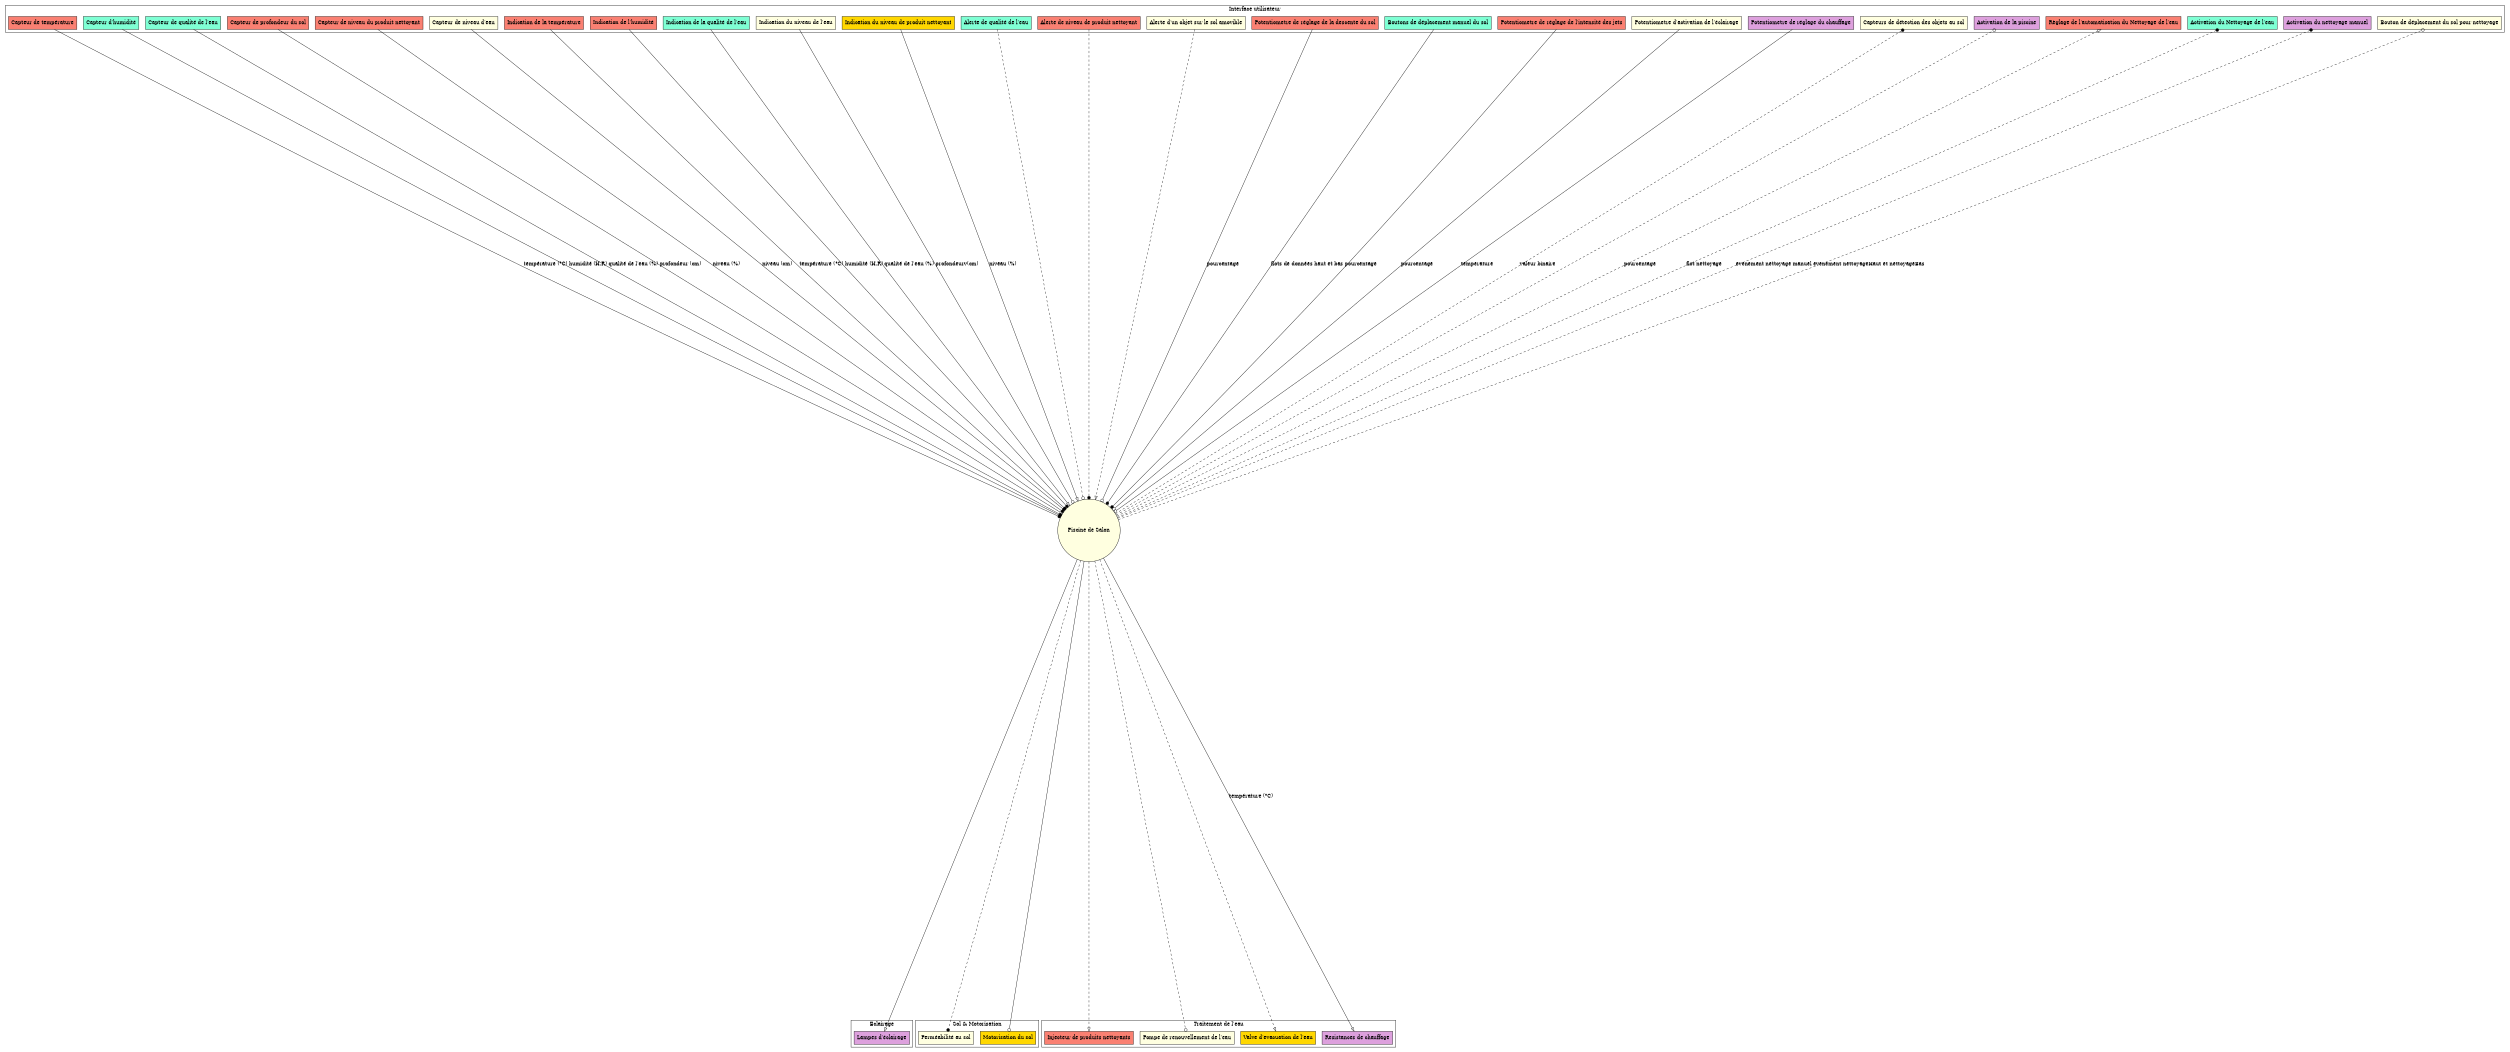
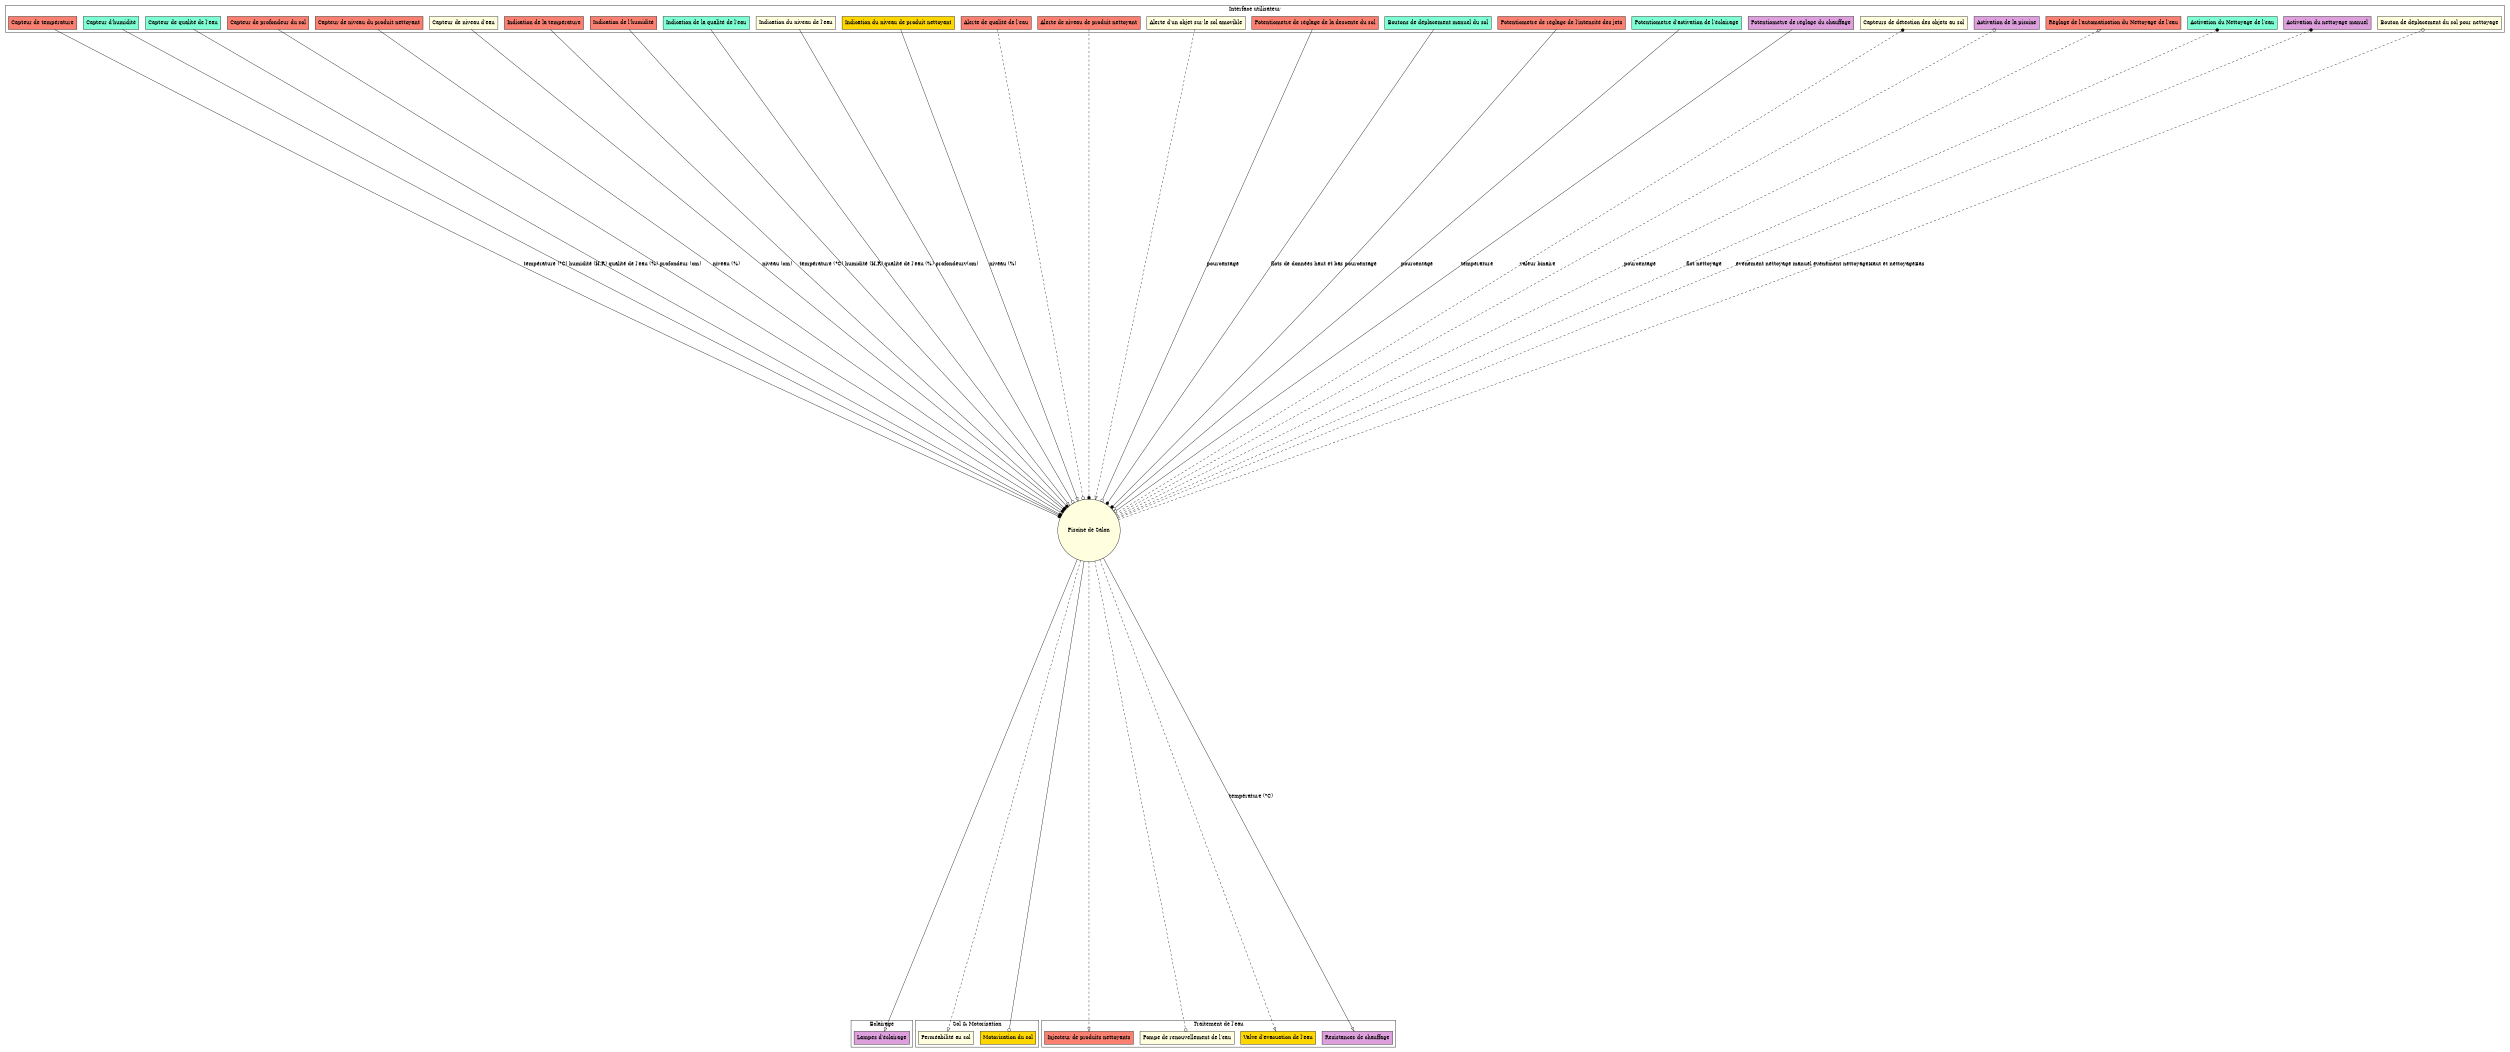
(996, 23) -> (996, 23)
(1687, 23) -> (1687, 23)
(1015, 794) -> (1015, 794)
